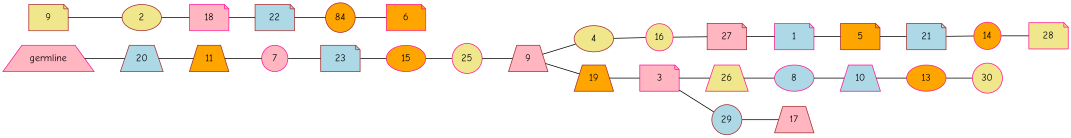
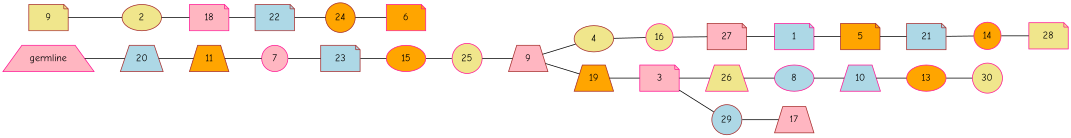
(340, 18) -> (340, 18)
